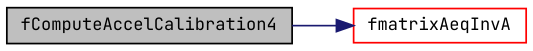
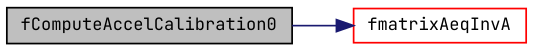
(149, 26) -> (149, 26)
